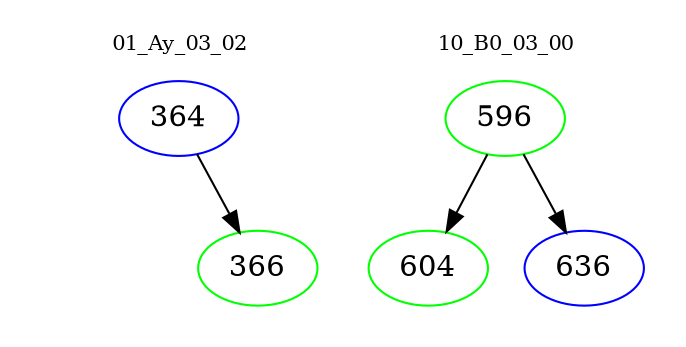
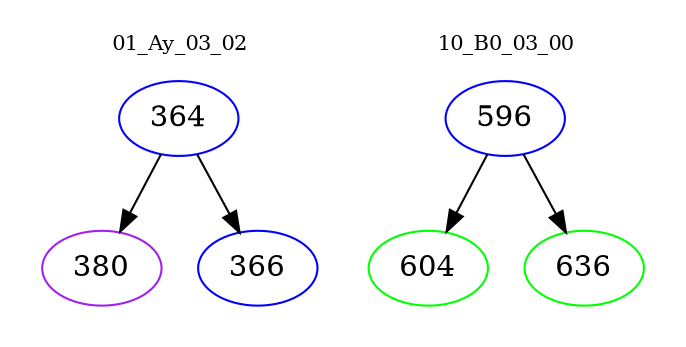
(505, 119) -> (505, 119)
none -> (102, 268)
(258, 268) -> (258, 268)
(584, 268) -> (584, 268)
